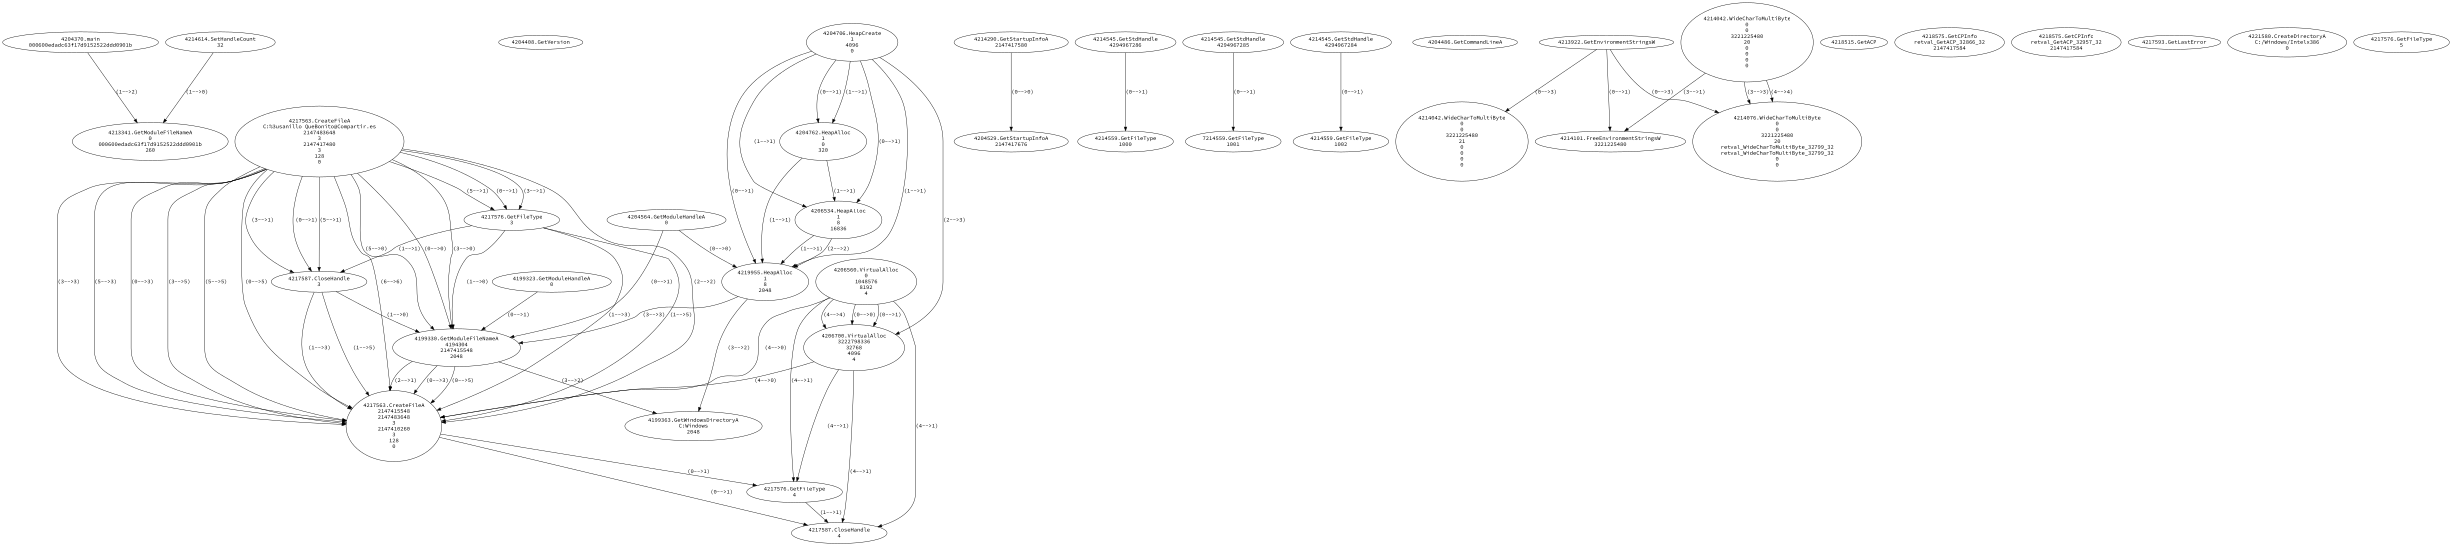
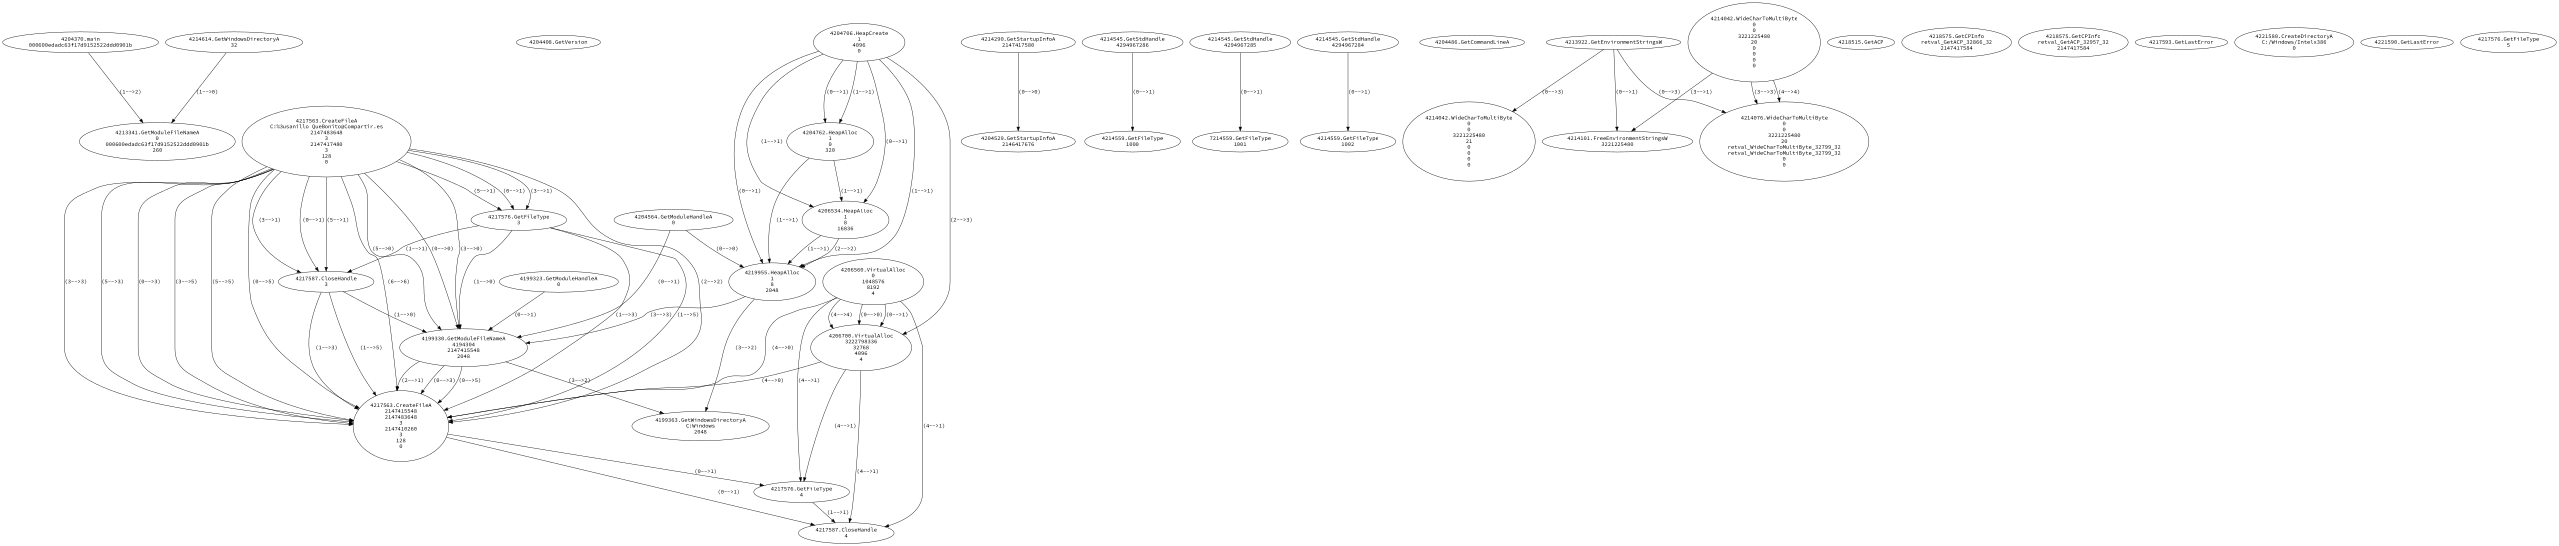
(220, 42) -> (234, 42)
none -> (2407, 42)
(1011, 142) -> (1018, 142)
